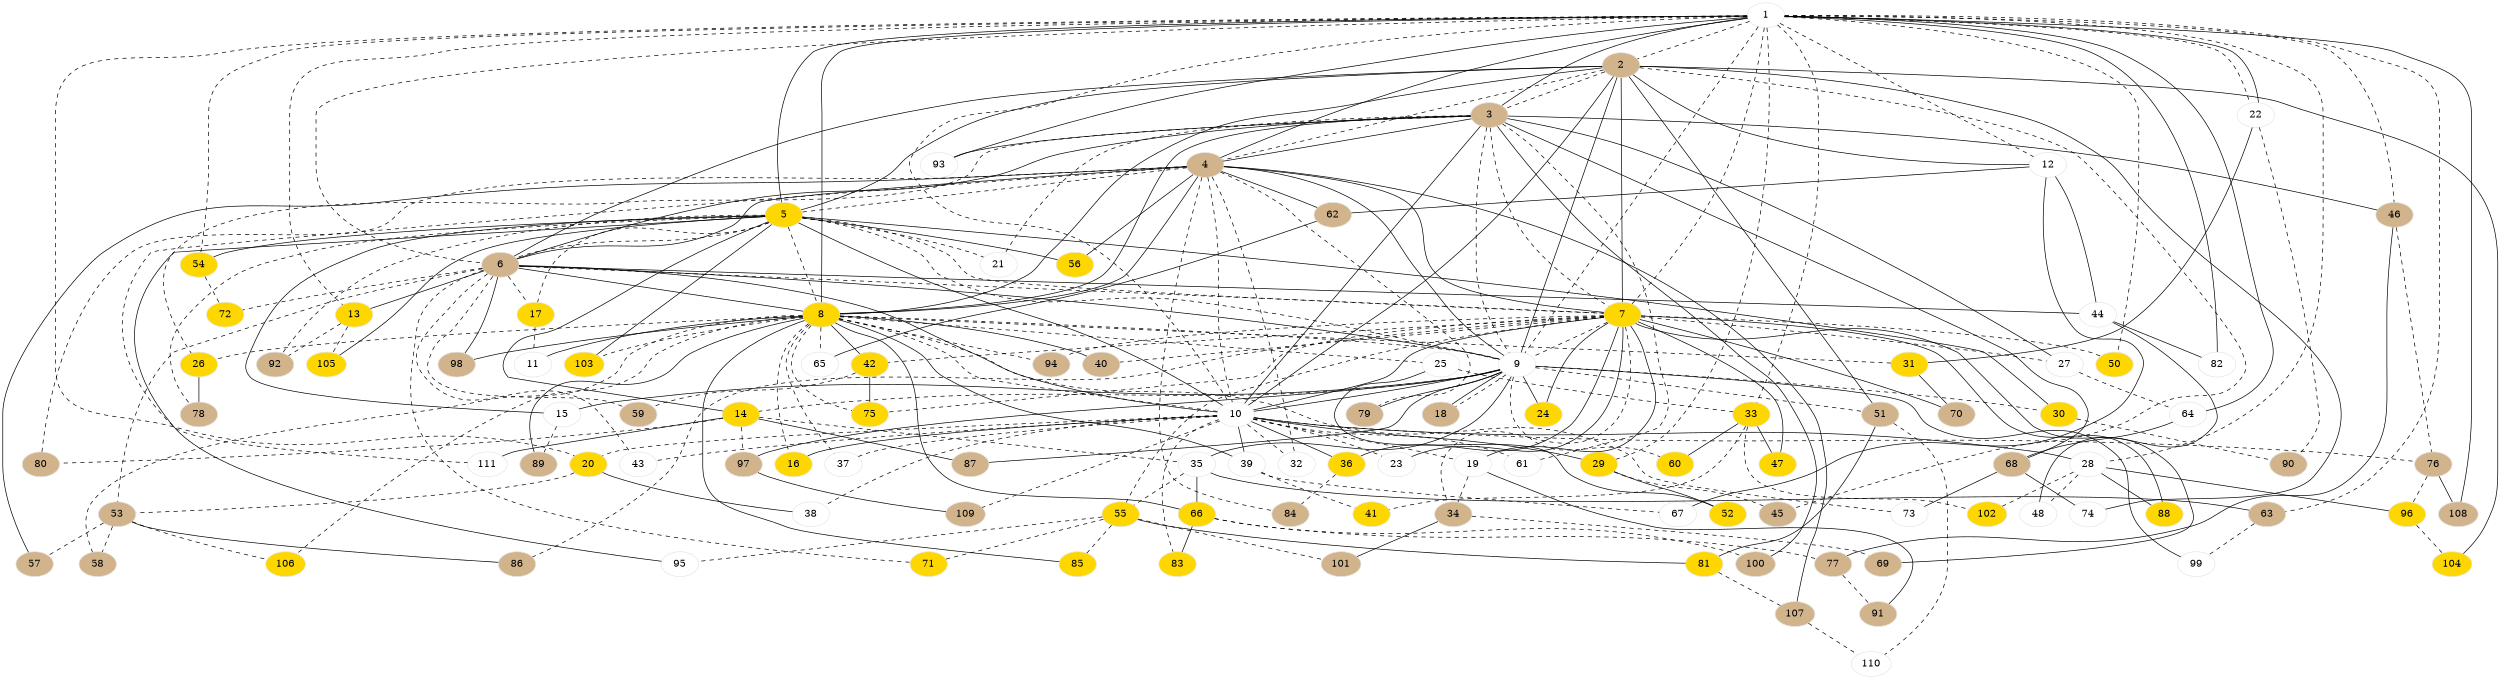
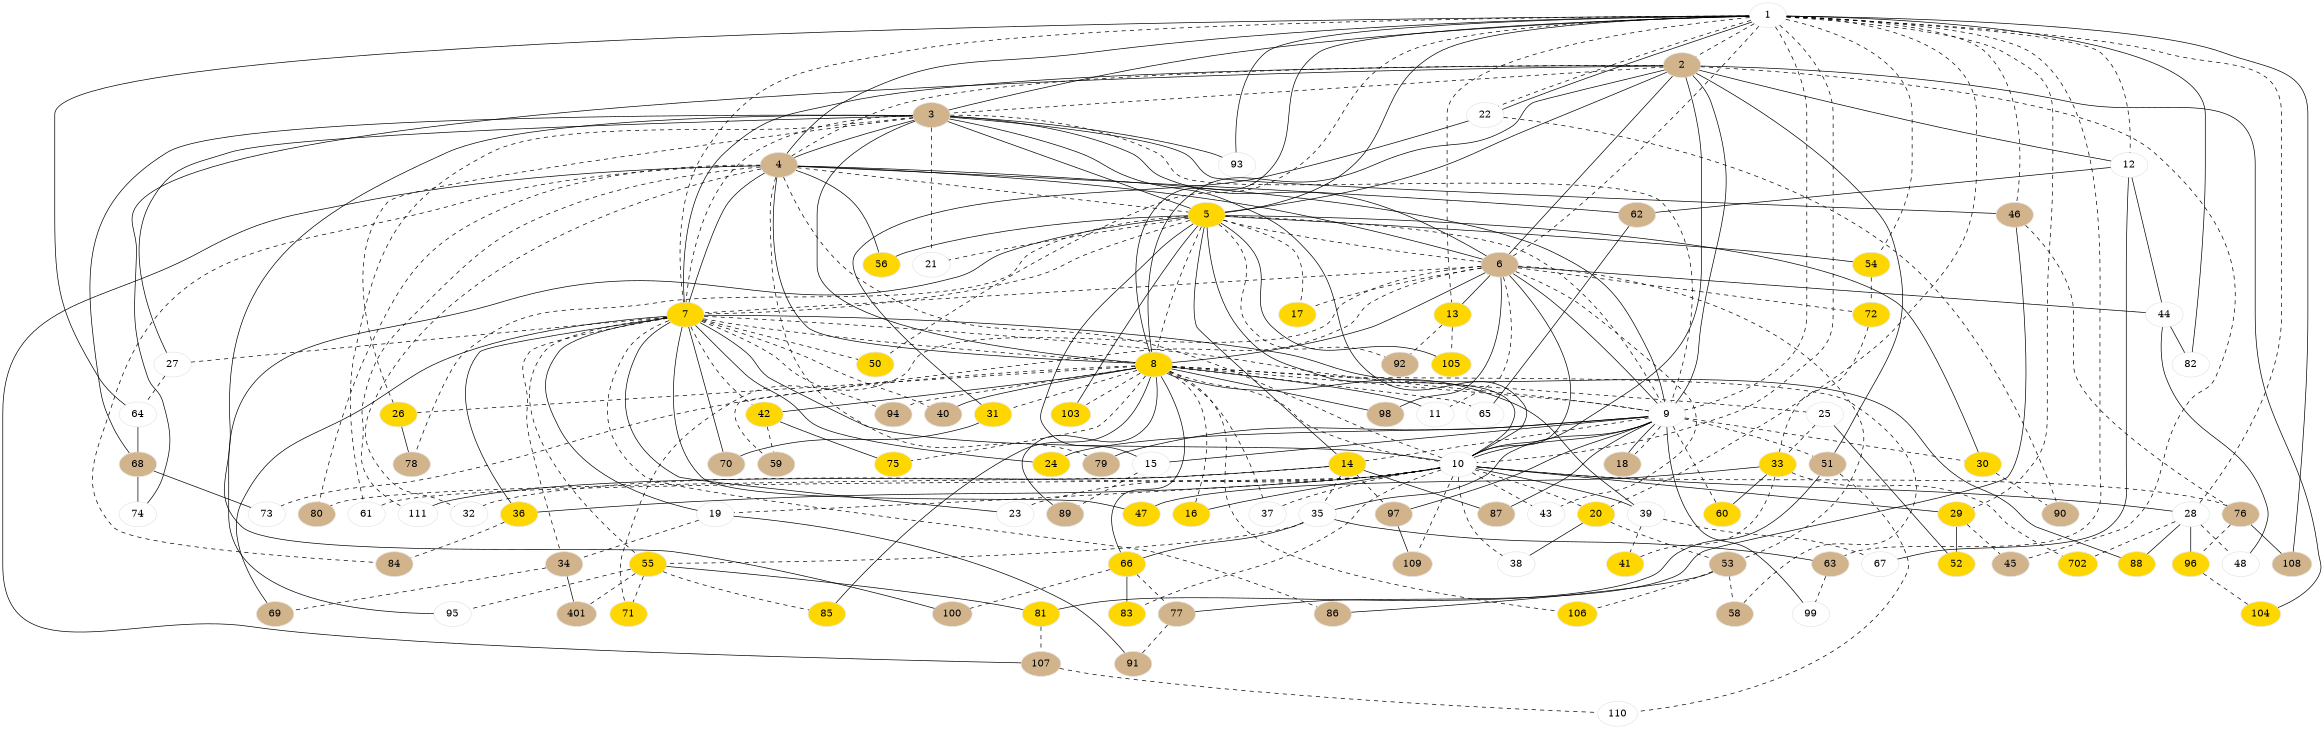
none -> (1069, 165)
(1815, 212) -> (1840, 380)
(534, 340) -> (1508, 357)
(1251, 377) -> (811, 334)
(1987, 514) -> (2078, 564)
(35, 564) -> none
(1341, 564) -> (577, 614)
